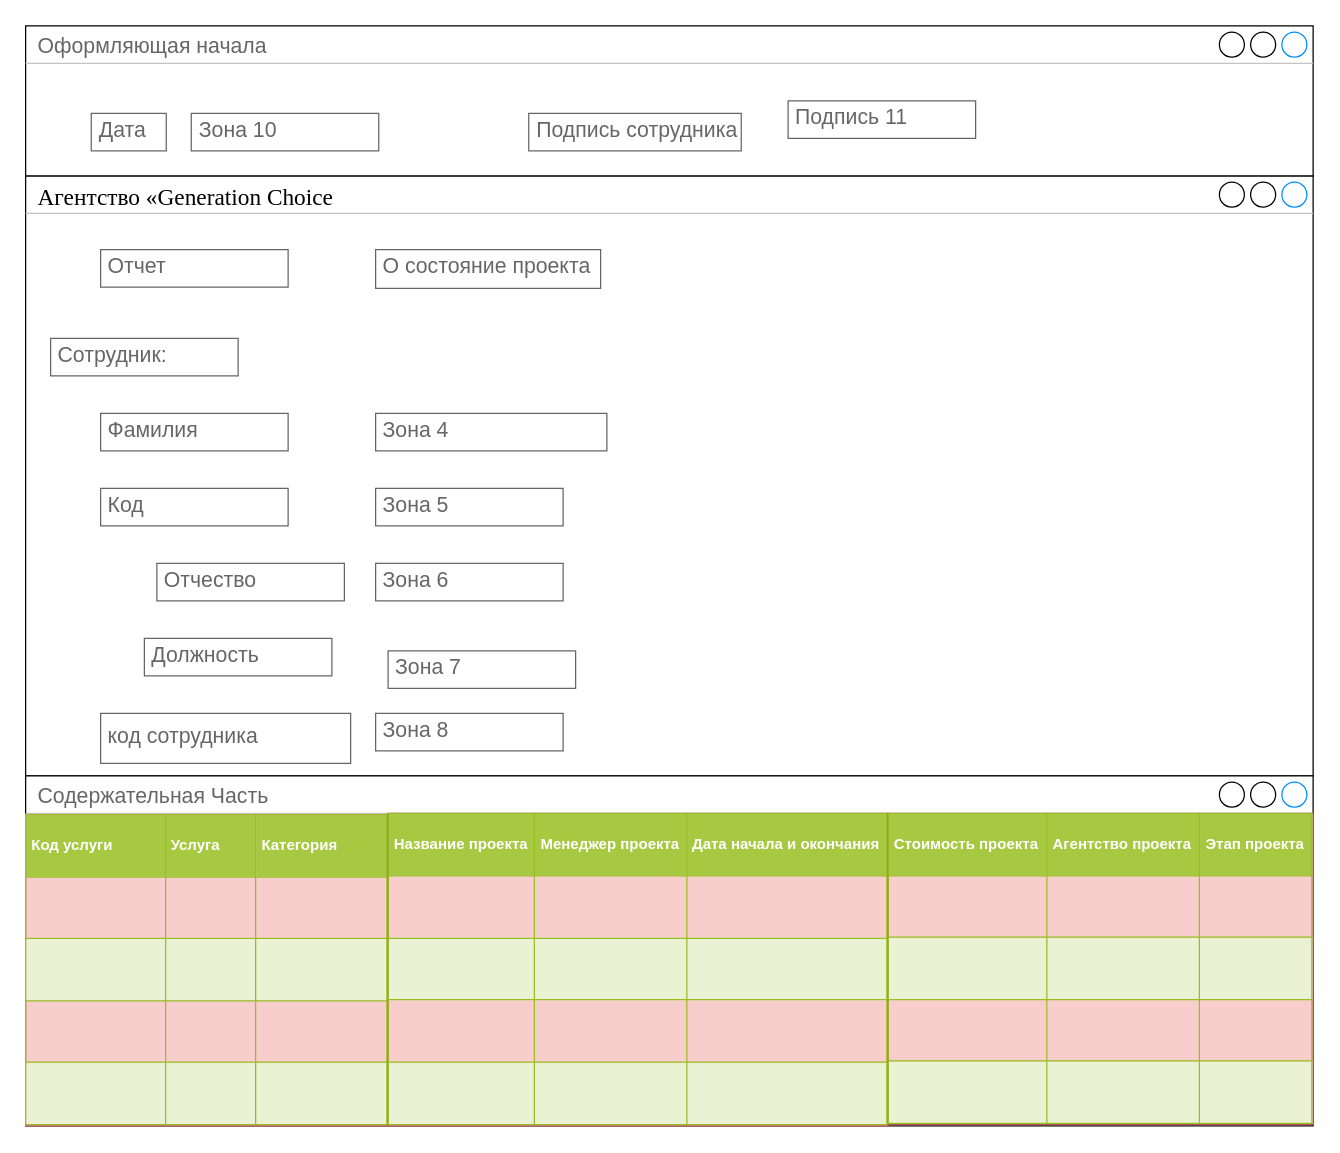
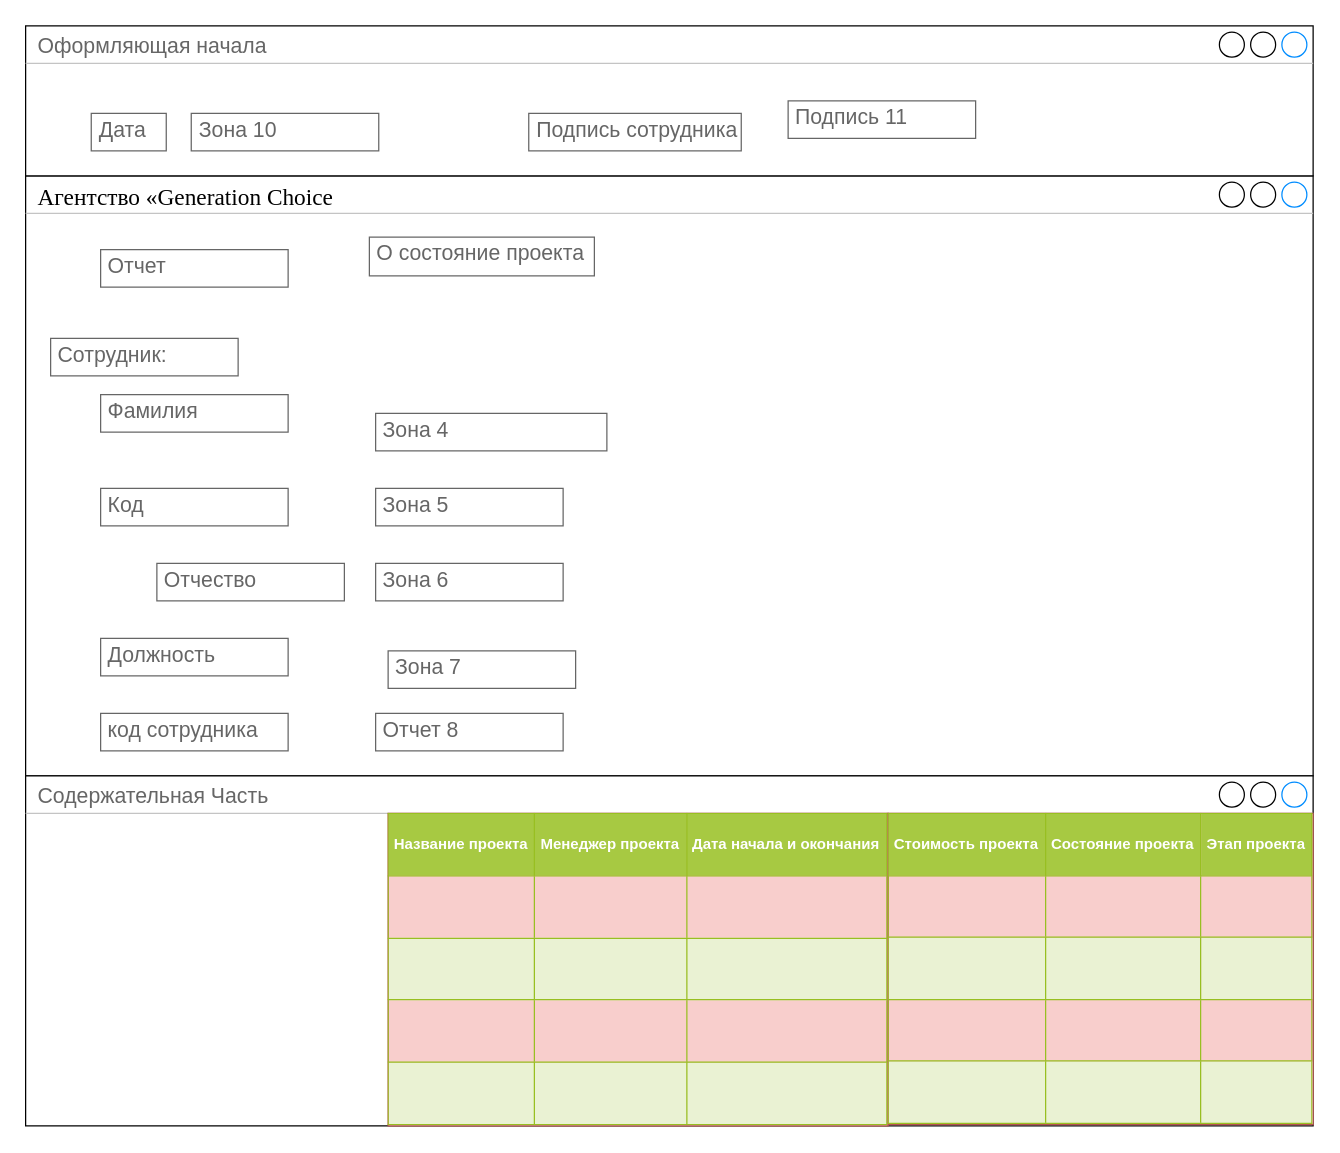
(488, 269) -> (482, 256)
(194, 432) -> (194, 413)
(238, 657) -> (194, 657)
(416, 731) -> (422, 731)
(226, 738) -> (194, 732)
(1075, 822) -> (1075, 822)
(207, 970) -> none
